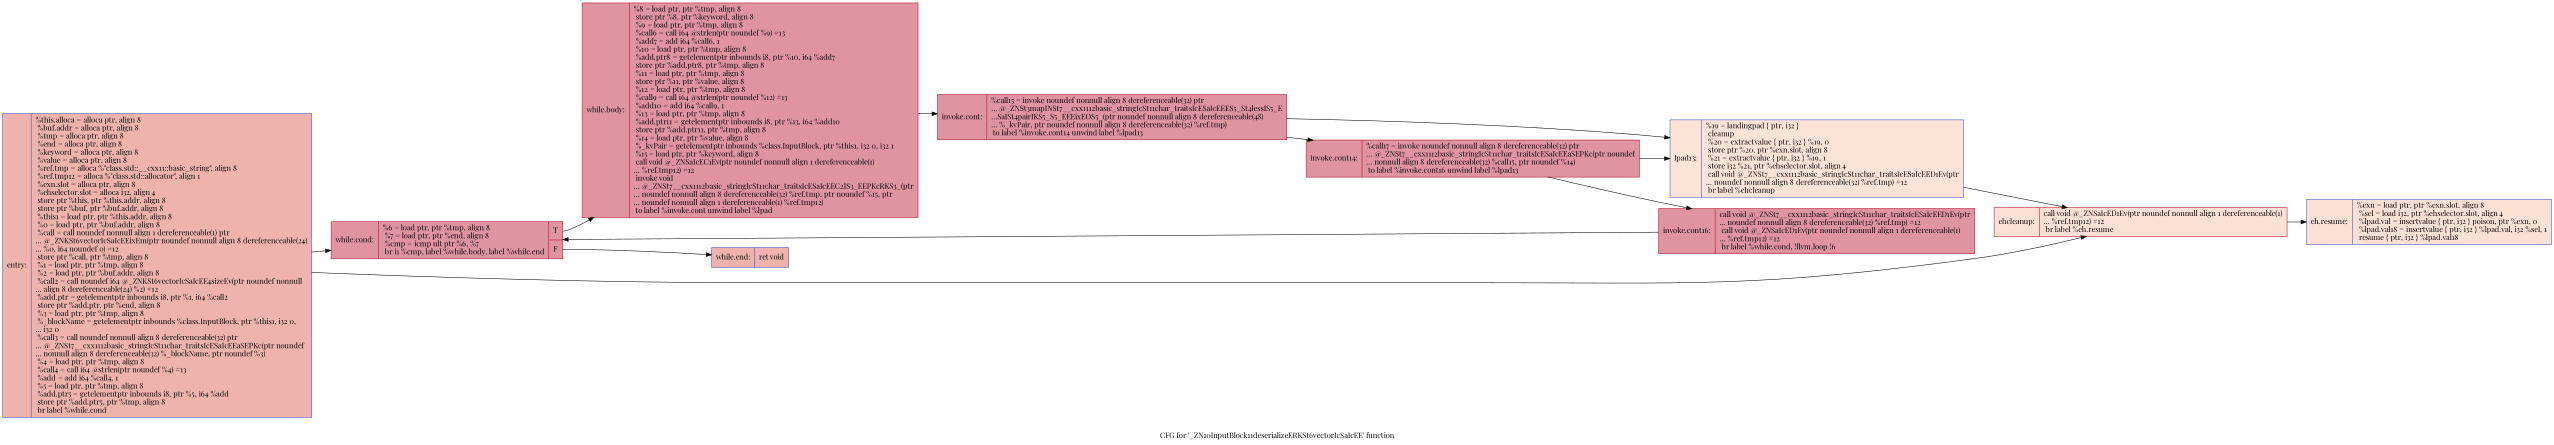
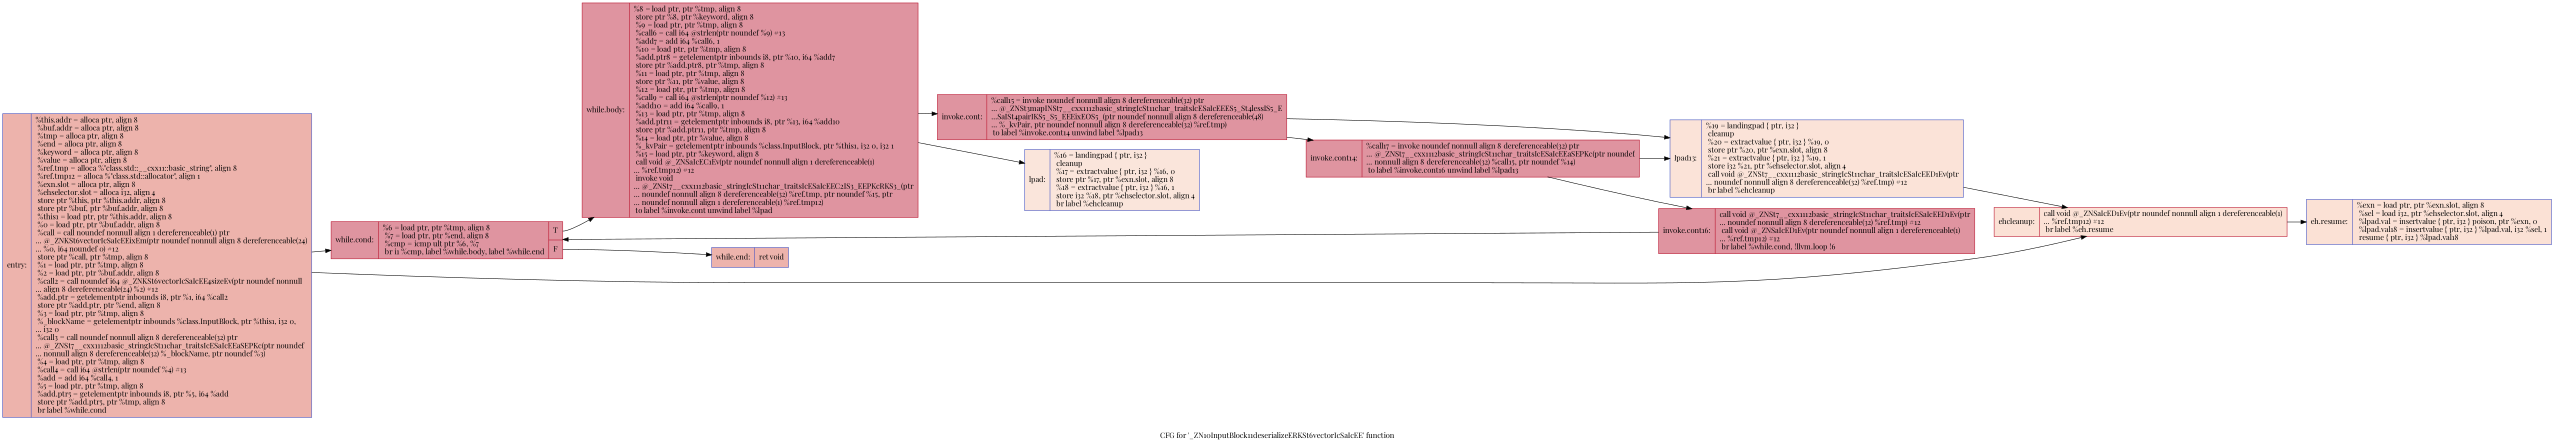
(88, 120) -> (87, 120)
none -> (1112, 180)
